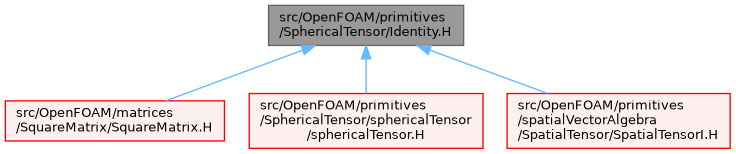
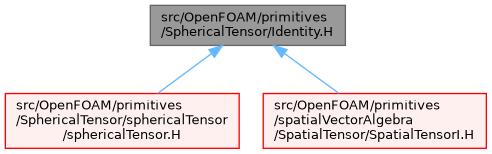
(115, 121) -> none
